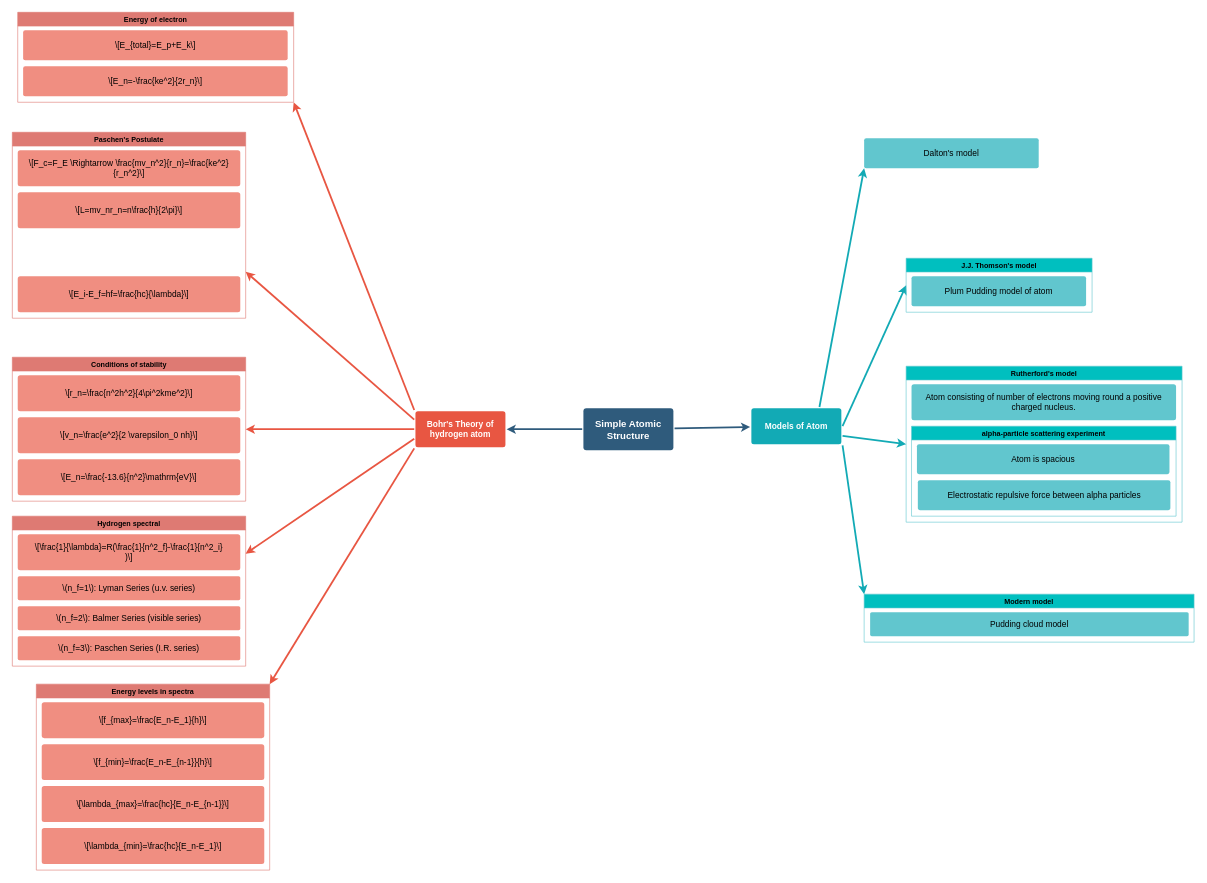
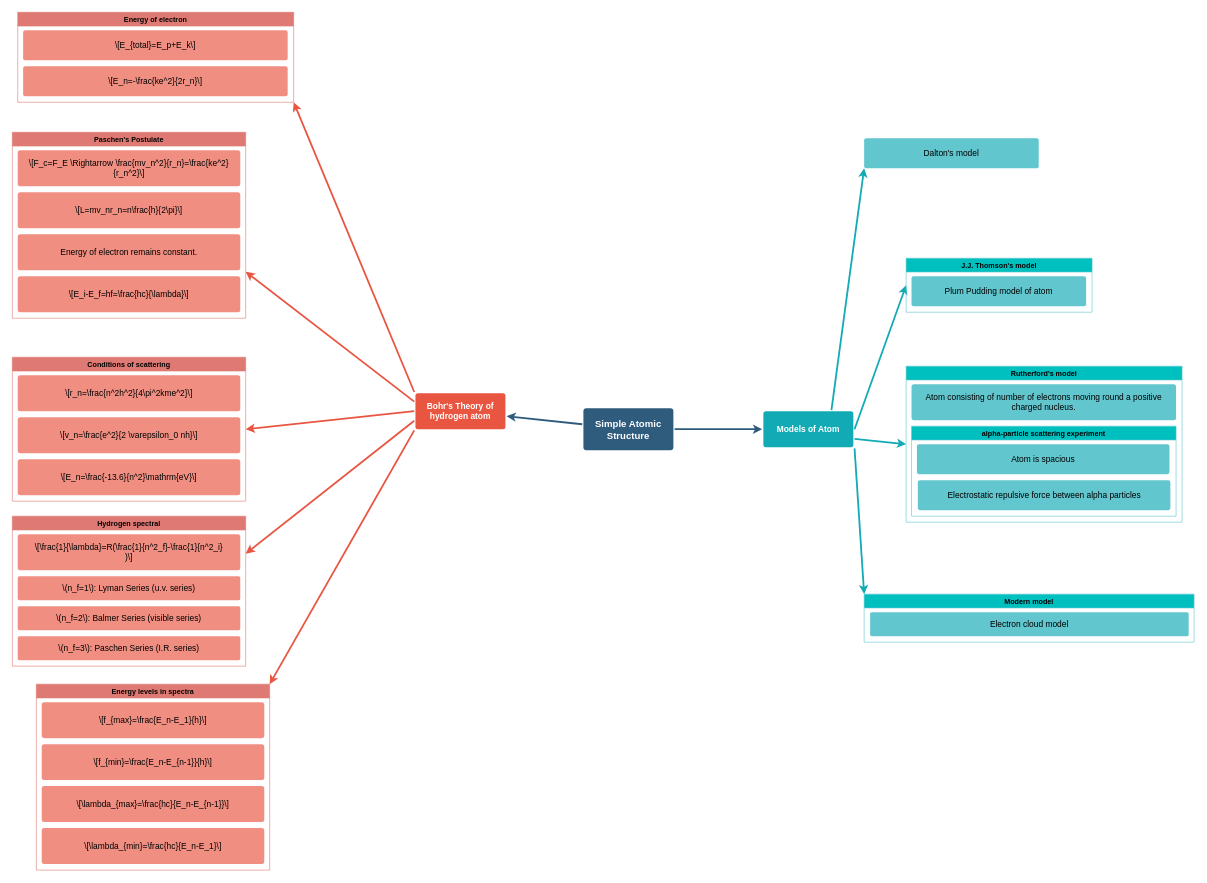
none -> (129, 252)
(129, 365) -> (129, 365)
(797, 426) -> (809, 429)
(461, 429) -> (461, 411)
(1030, 624) -> (1030, 624)
